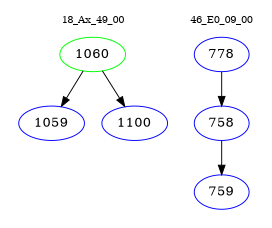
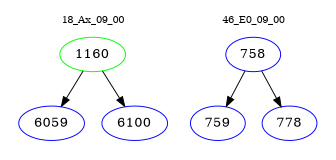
(93, 21) -> (93, 21)
(93, 54) -> (93, 54)
(222, 84) -> (269, 85)
(52, 123) -> (52, 123)
(135, 123) -> (135, 123)
